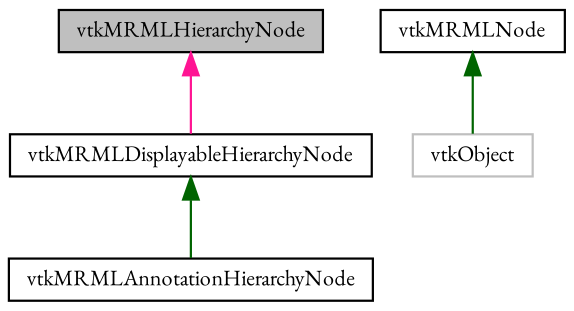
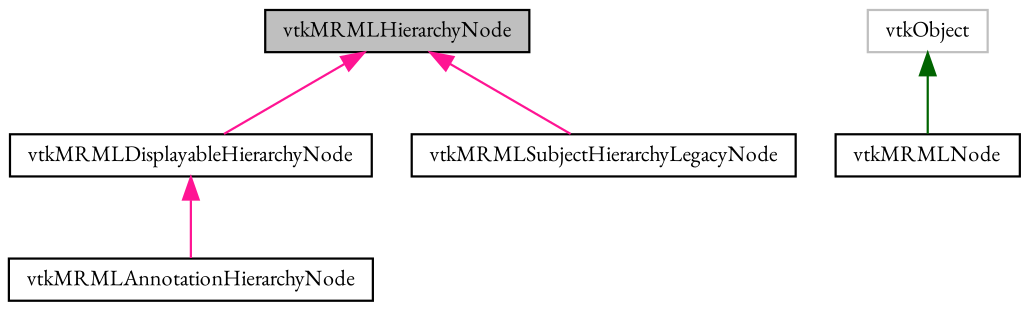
(473, 105) -> (928, 105)
none -> (604, 155)
(191, 229) -> (191, 229)
